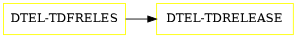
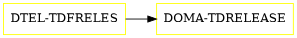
(225, 19) -> (225, 19)
